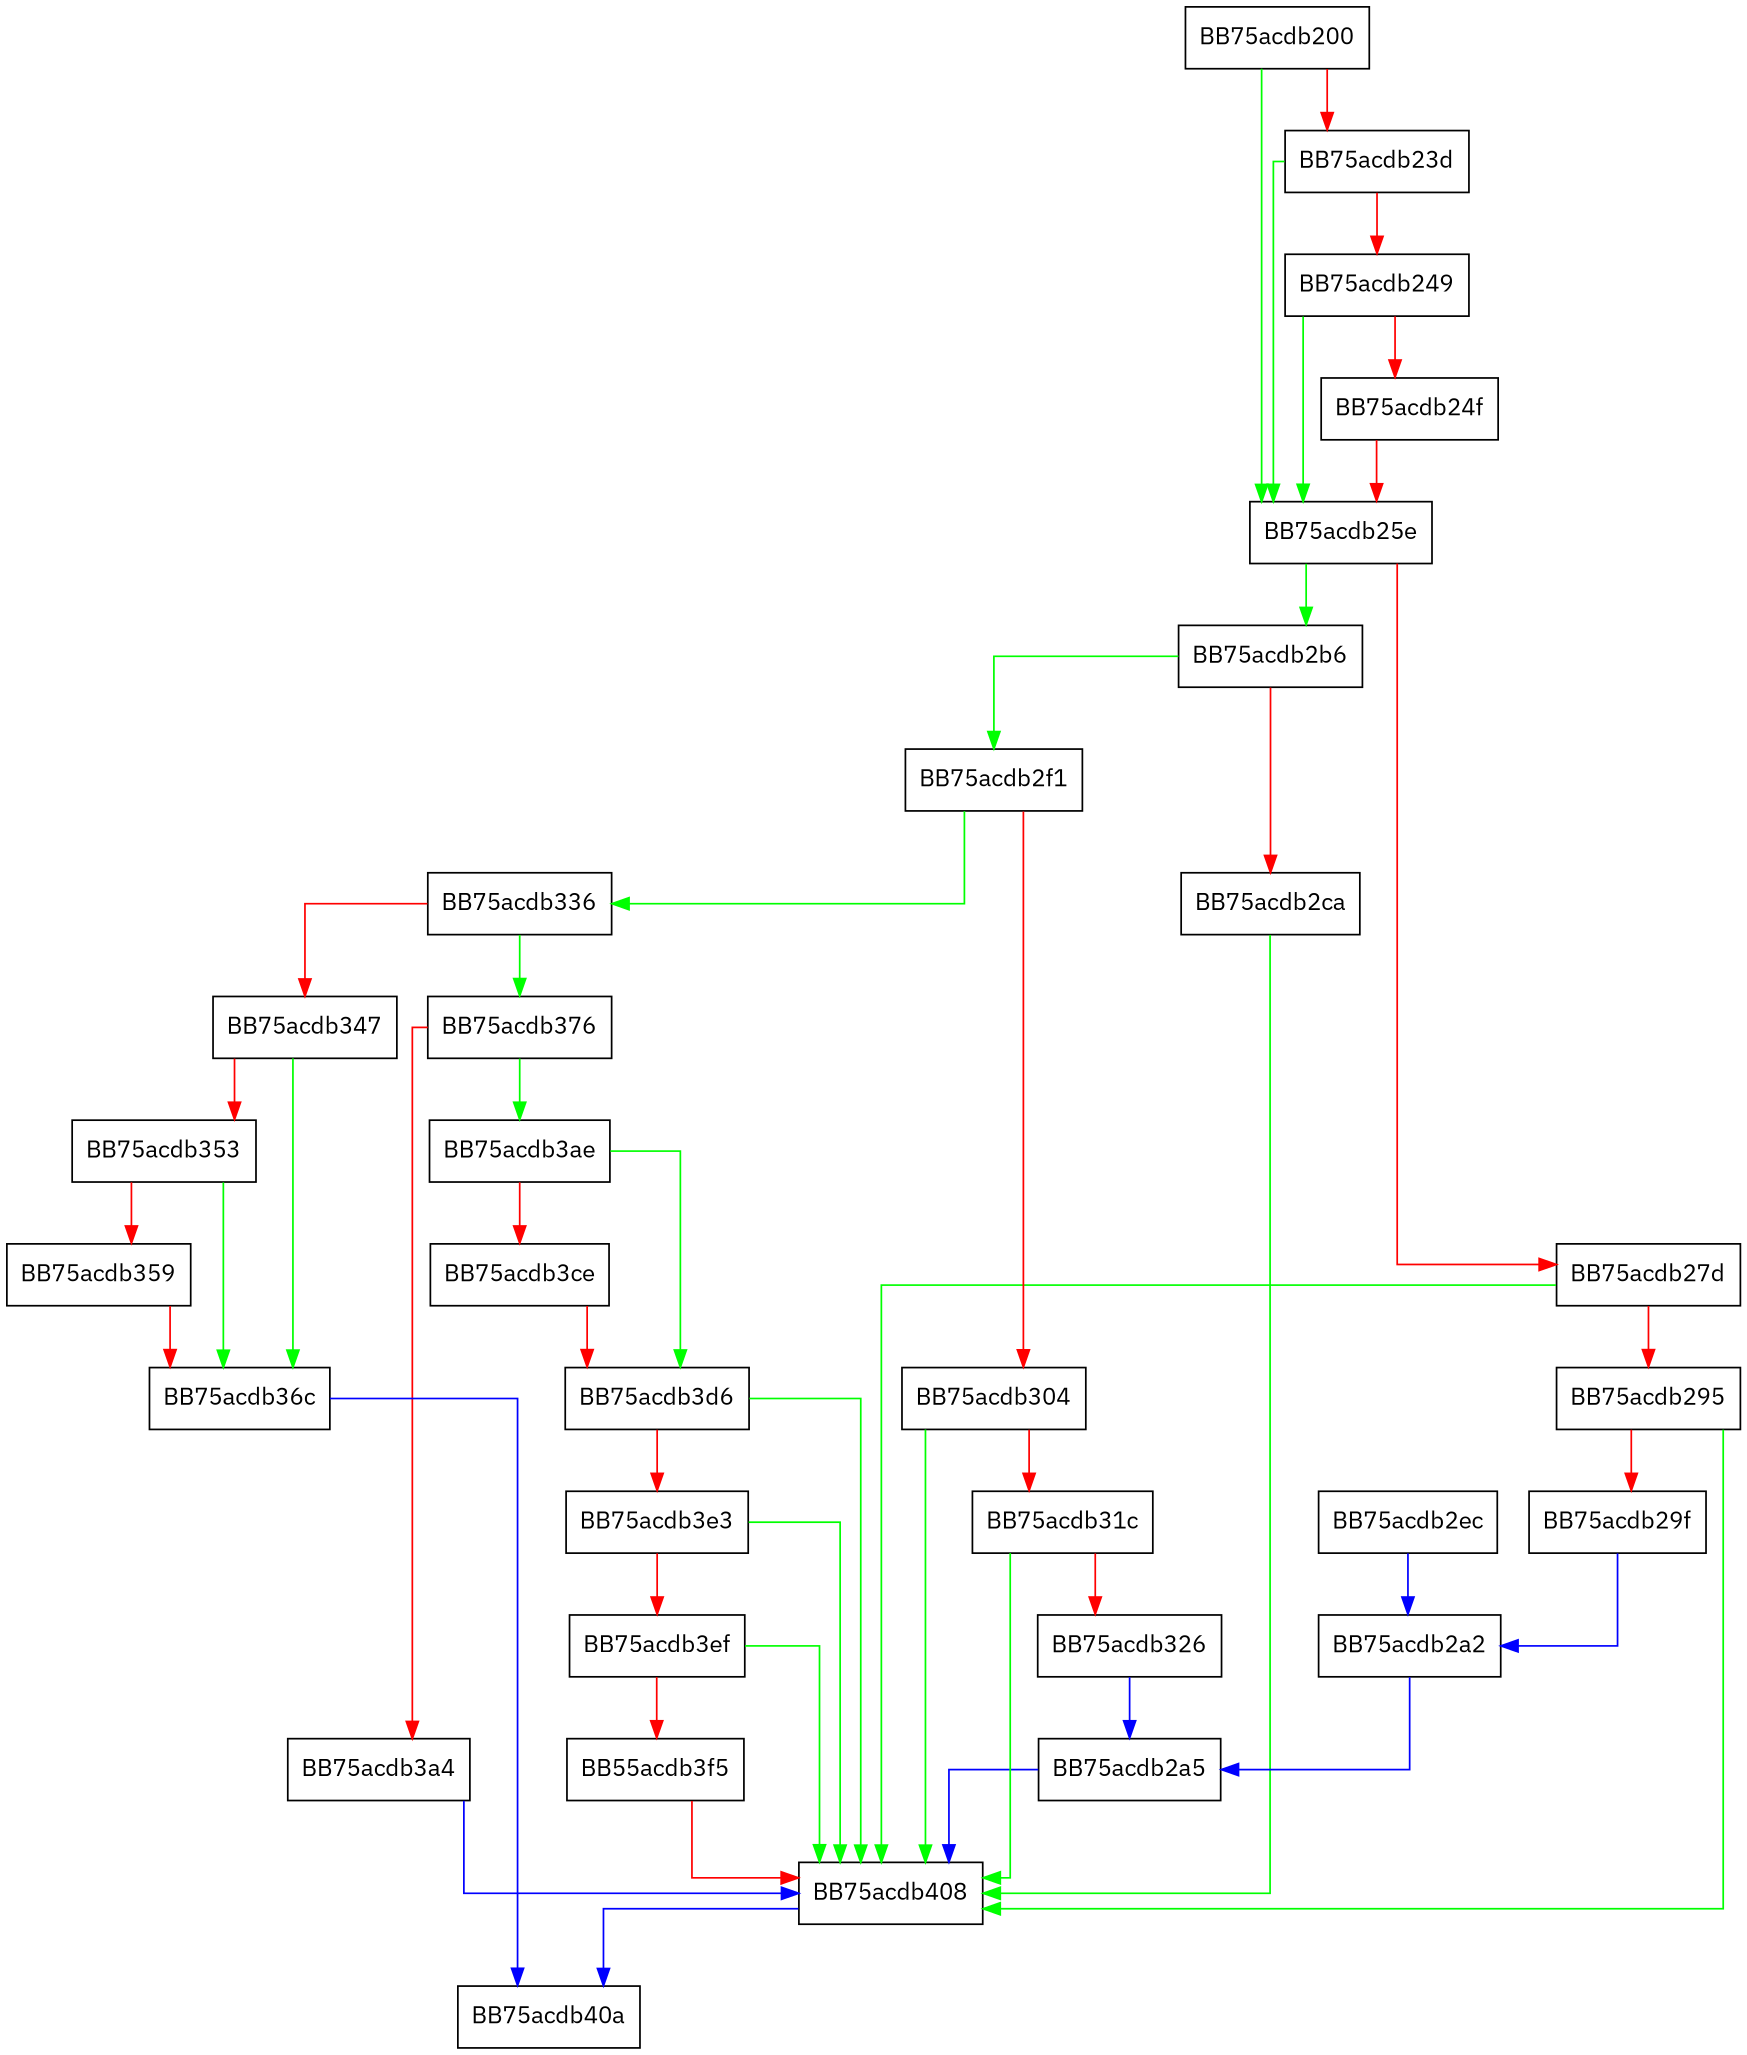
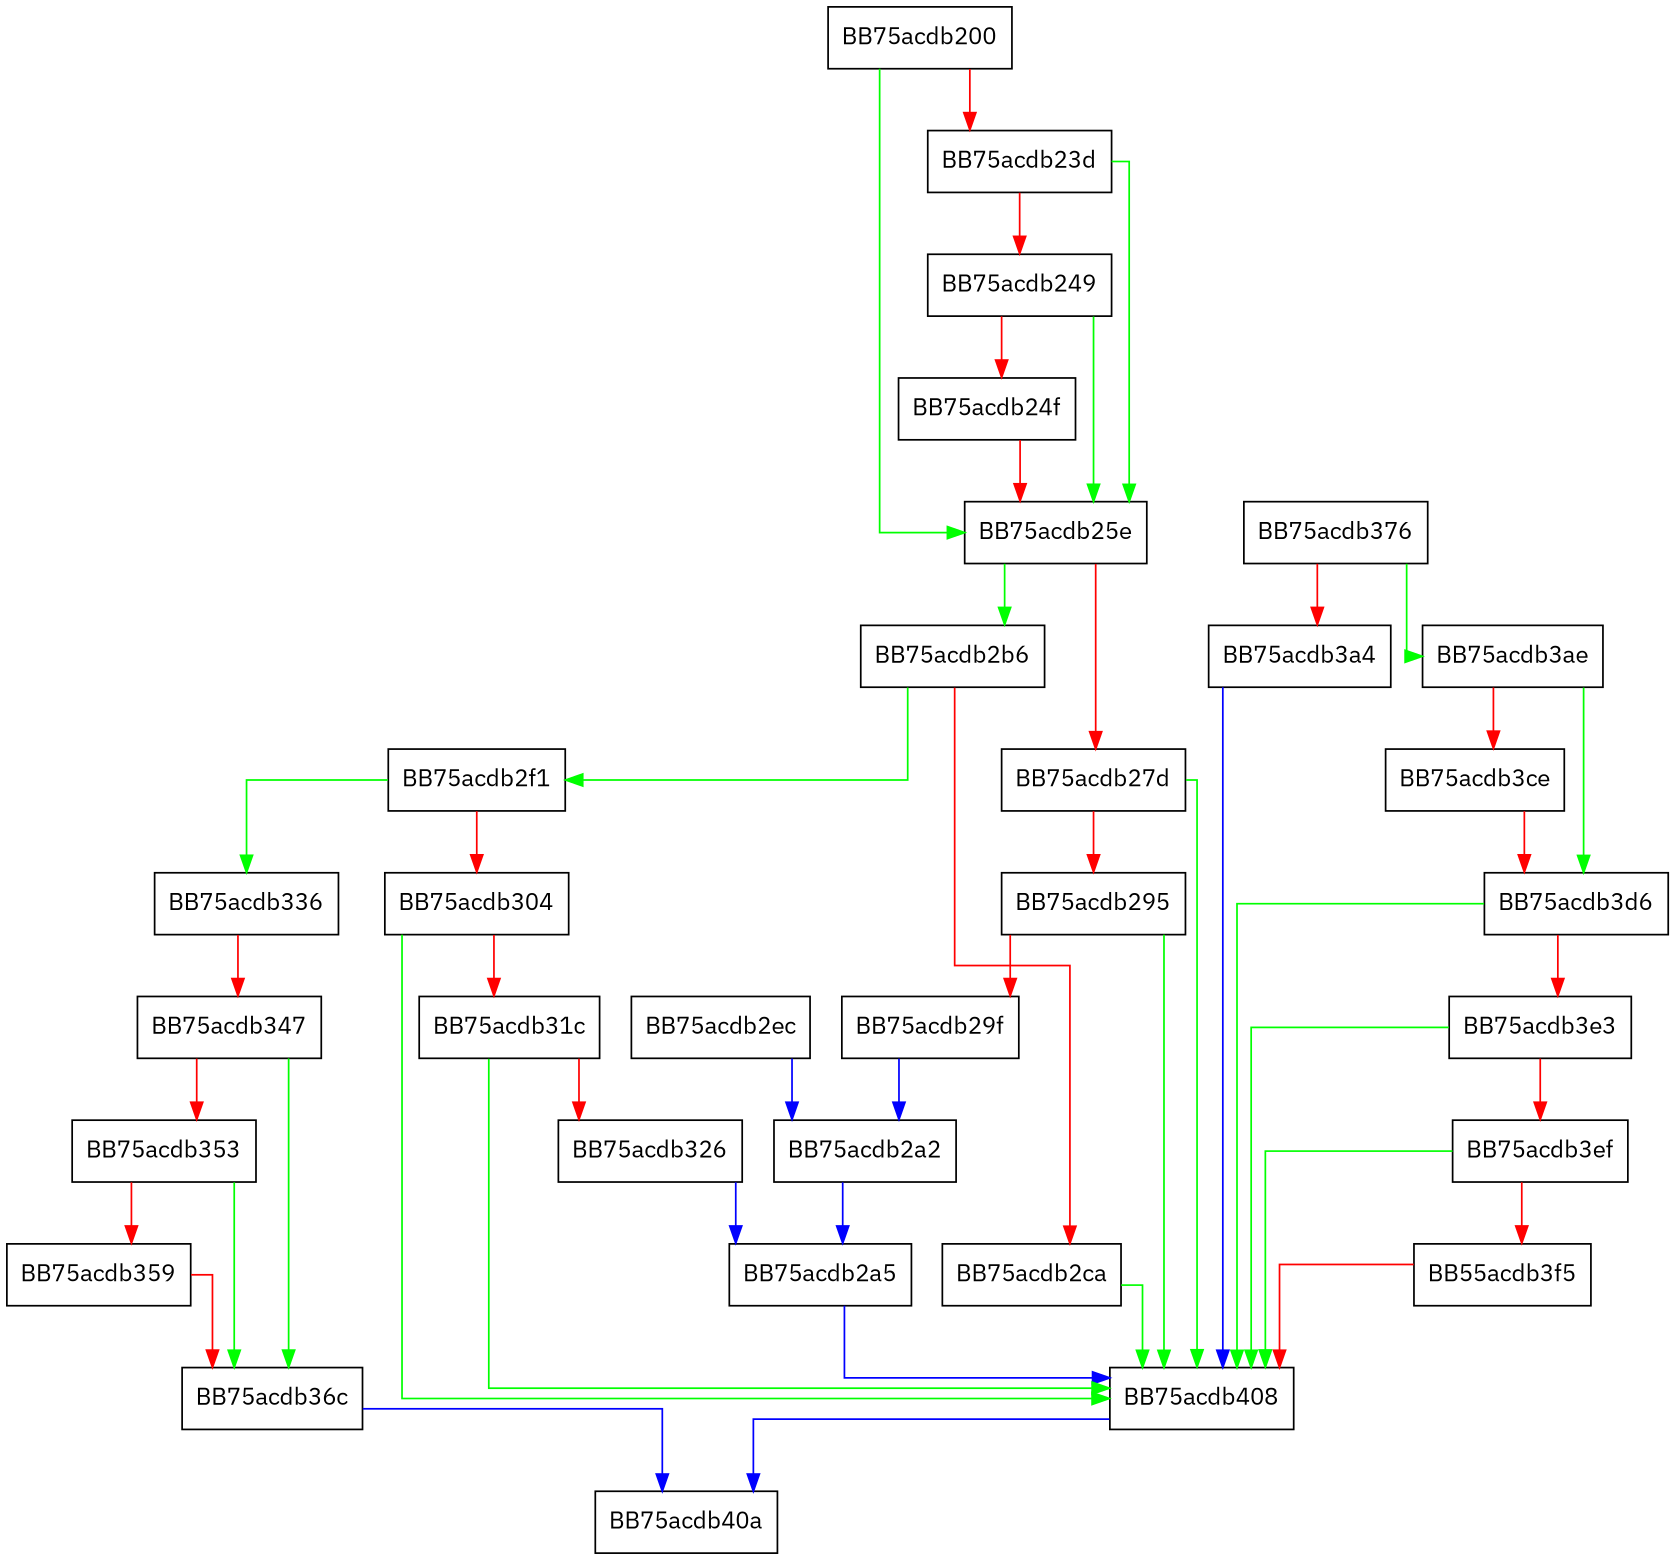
(520, 957) -> none
